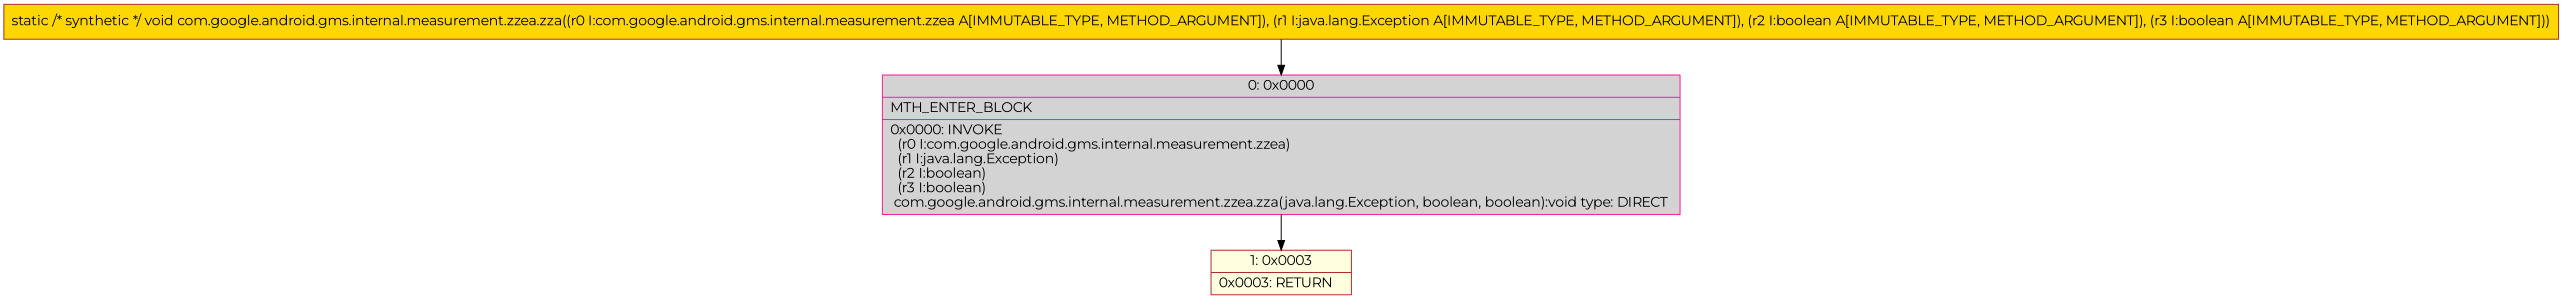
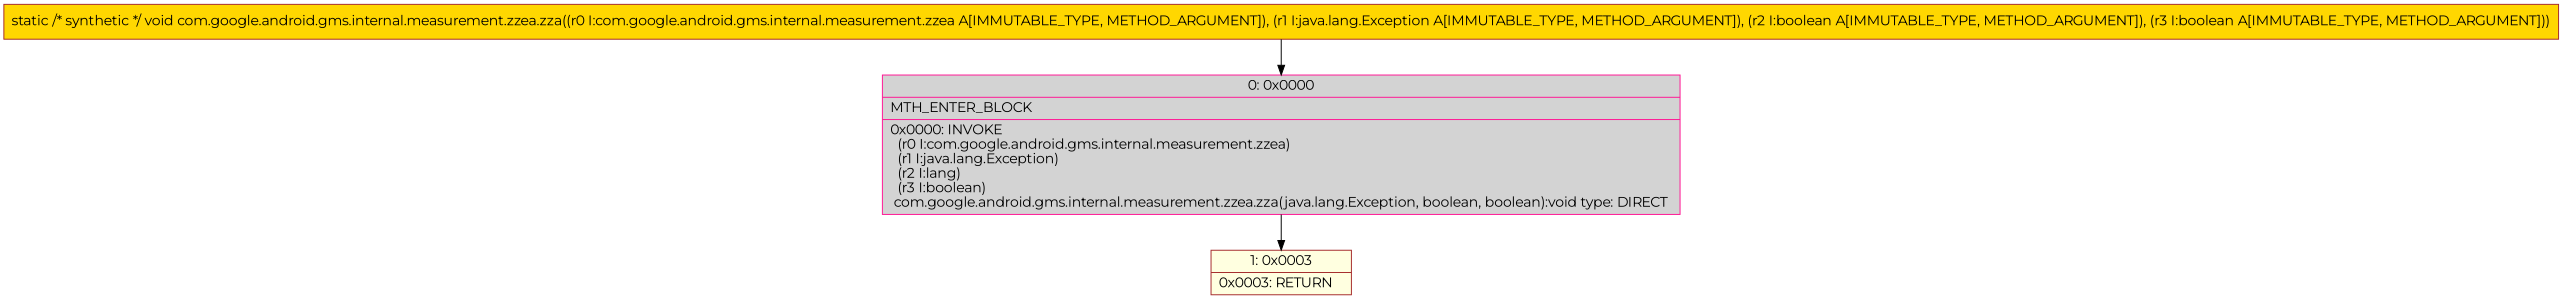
(939, 174) -> (925, 174)
